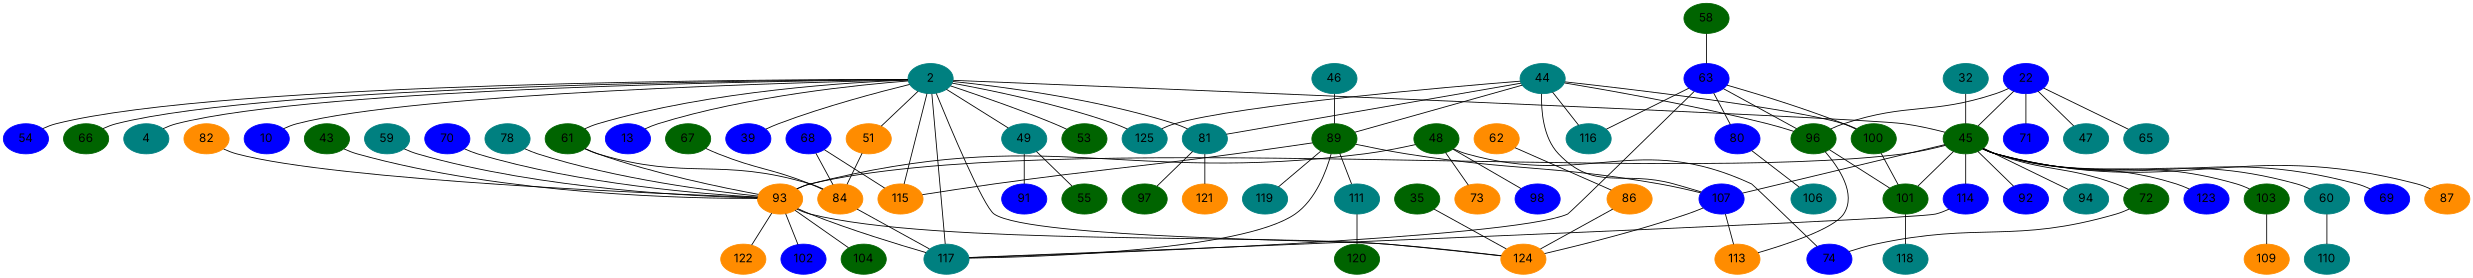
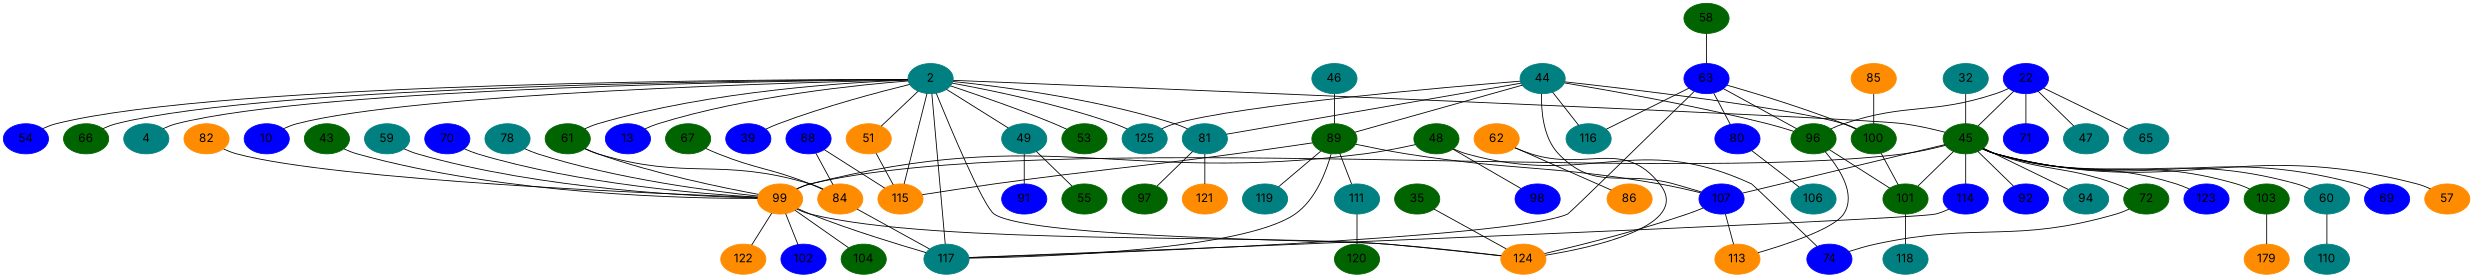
none -> (1874, 79)
(857, 164) -> (882, 163)
(780, 199) -> (780, 199)
(1477, 199) -> none
(2447, 199) -> (2447, 199)
(1580, 227) -> (1663, 192)
(2267, 259) -> (2267, 259)
